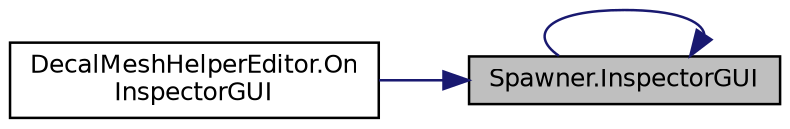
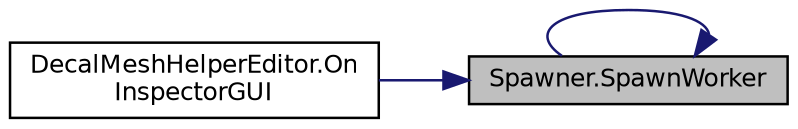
(625, 80) -> (628, 80)
